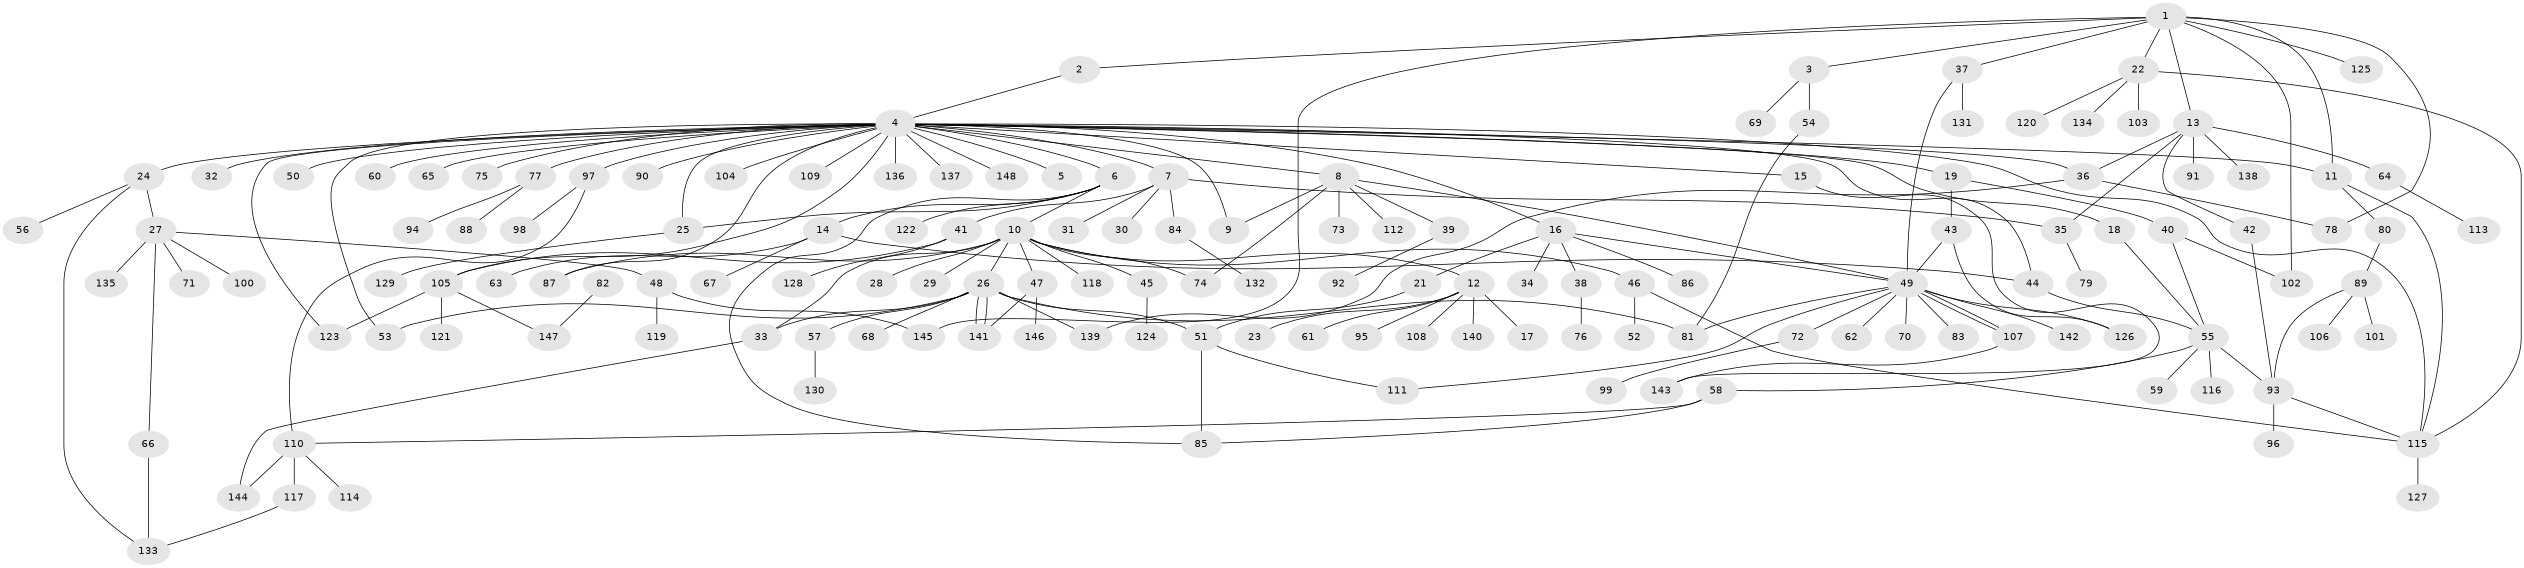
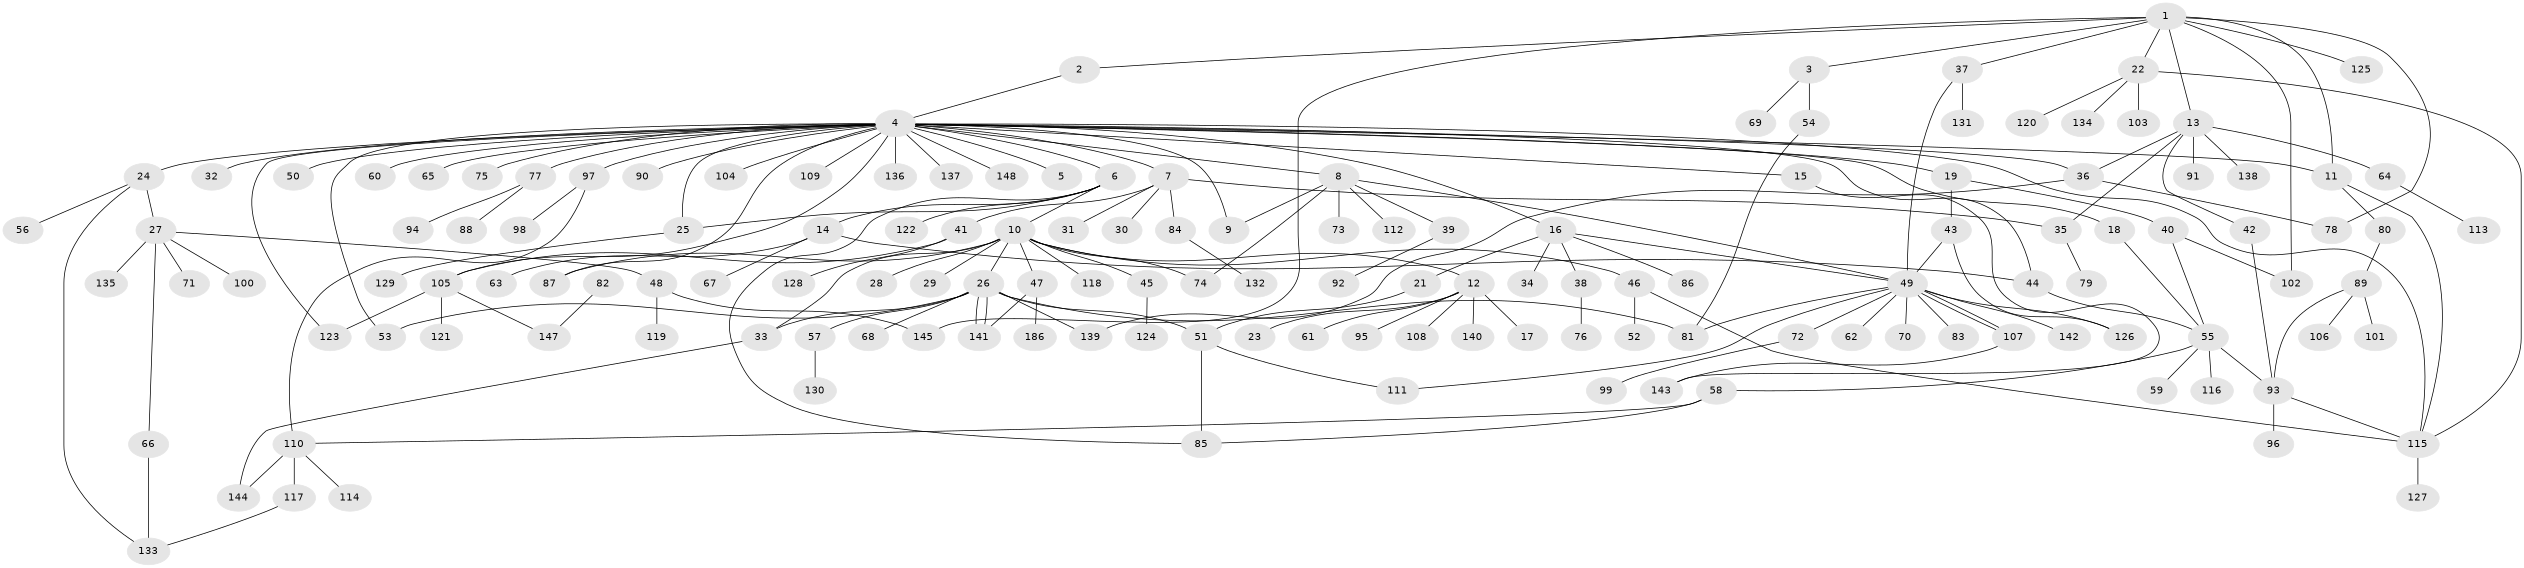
(1035, 337) -> (1035, 337)
